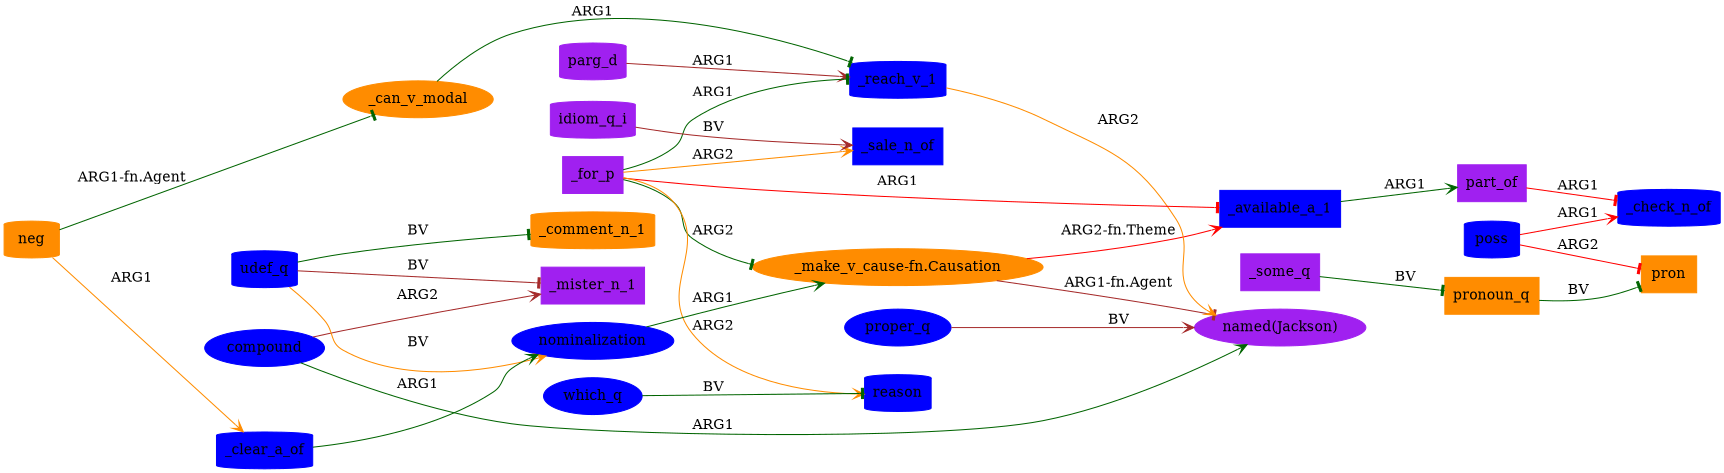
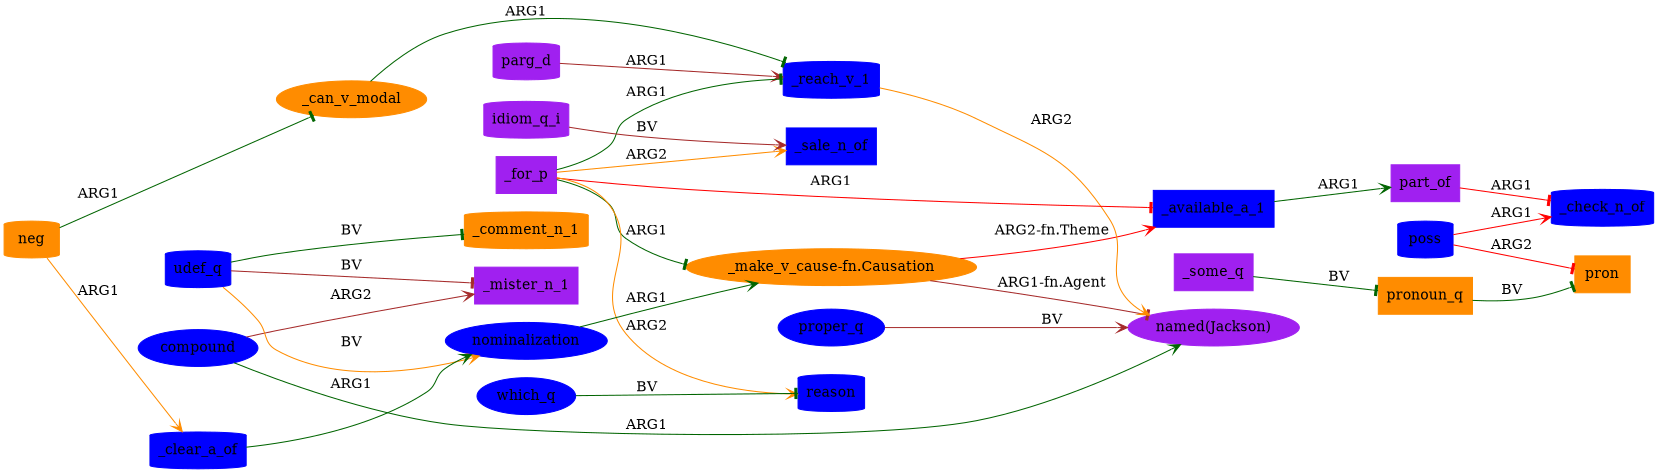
(132, 178) -> (99, 194)
(713, 231) -> (647, 231)
